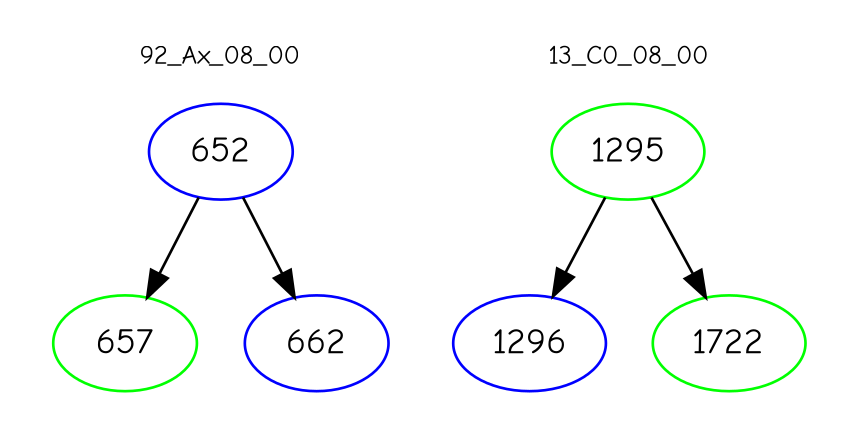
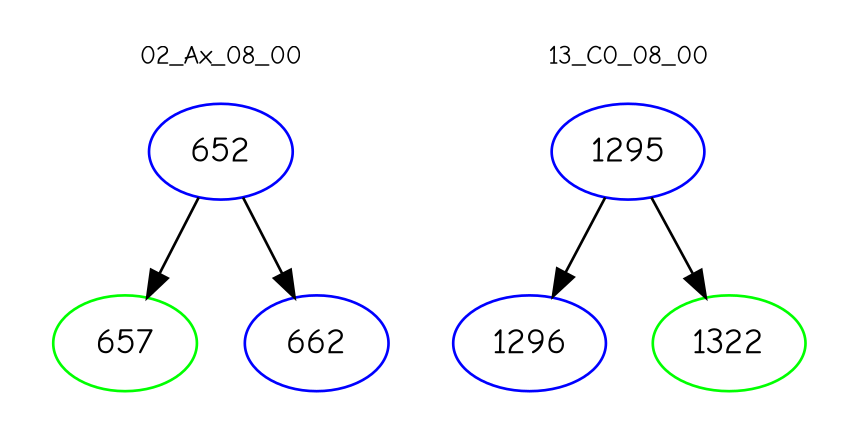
(221, 57) -> (221, 57)
(628, 152) -> (628, 152)
(729, 343) -> (729, 343)
